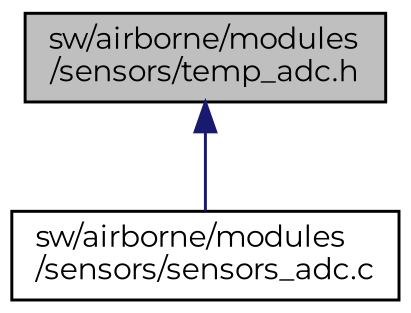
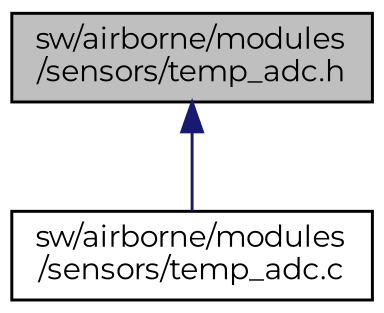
(205, 256) -> (192, 256)
